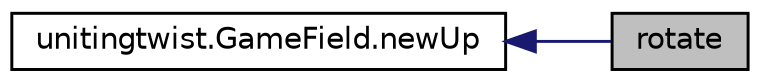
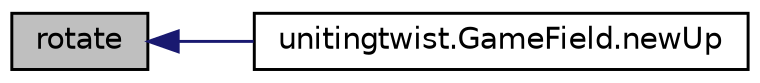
(573, 41) -> (216, 41)
